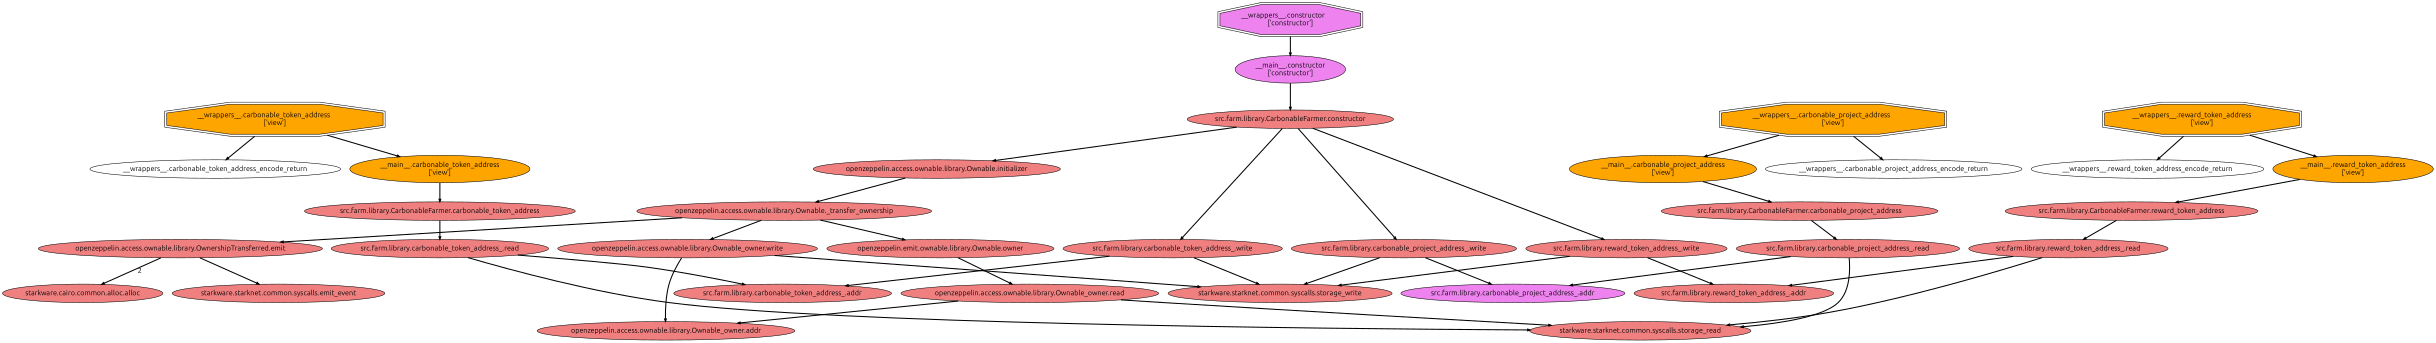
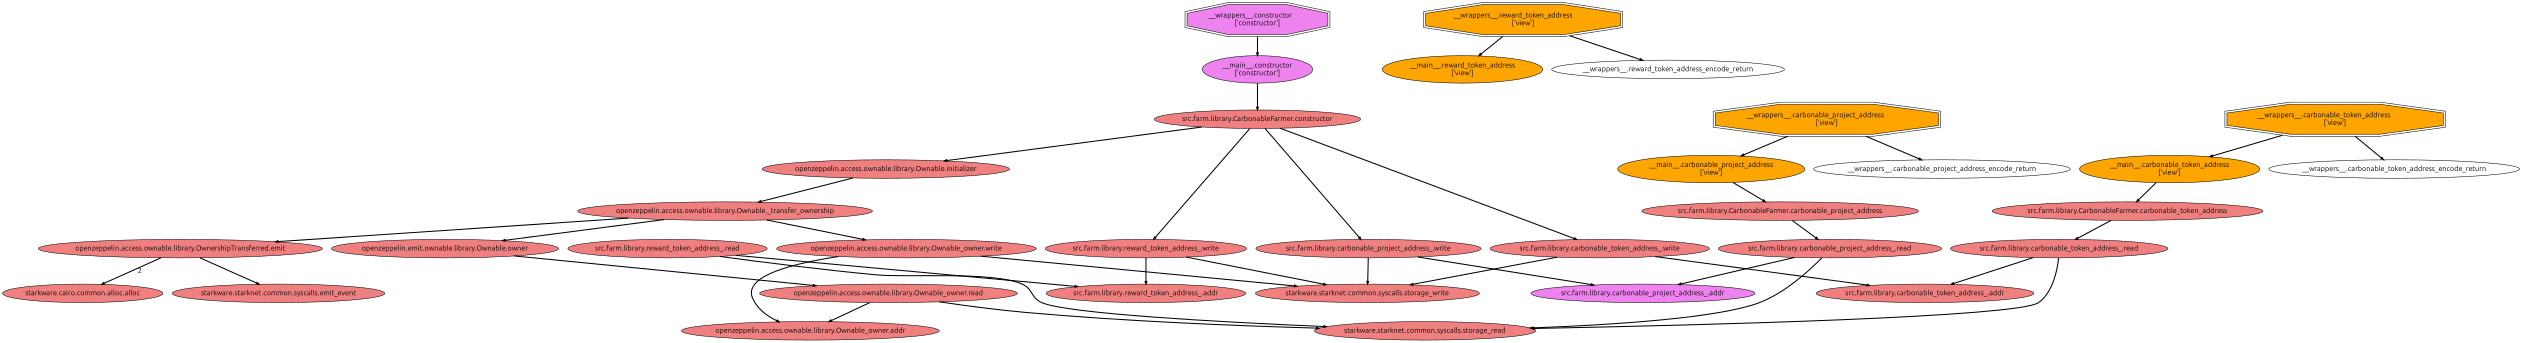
(2132, 211) -> none
